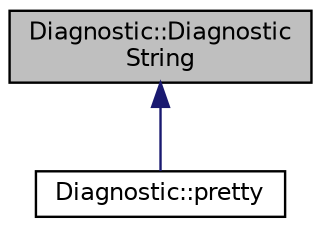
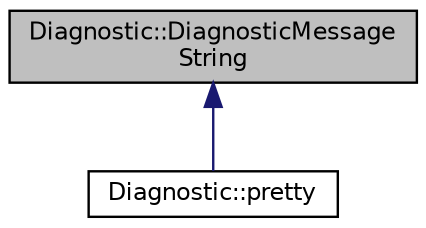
(161, 47) -> (213, 47)
